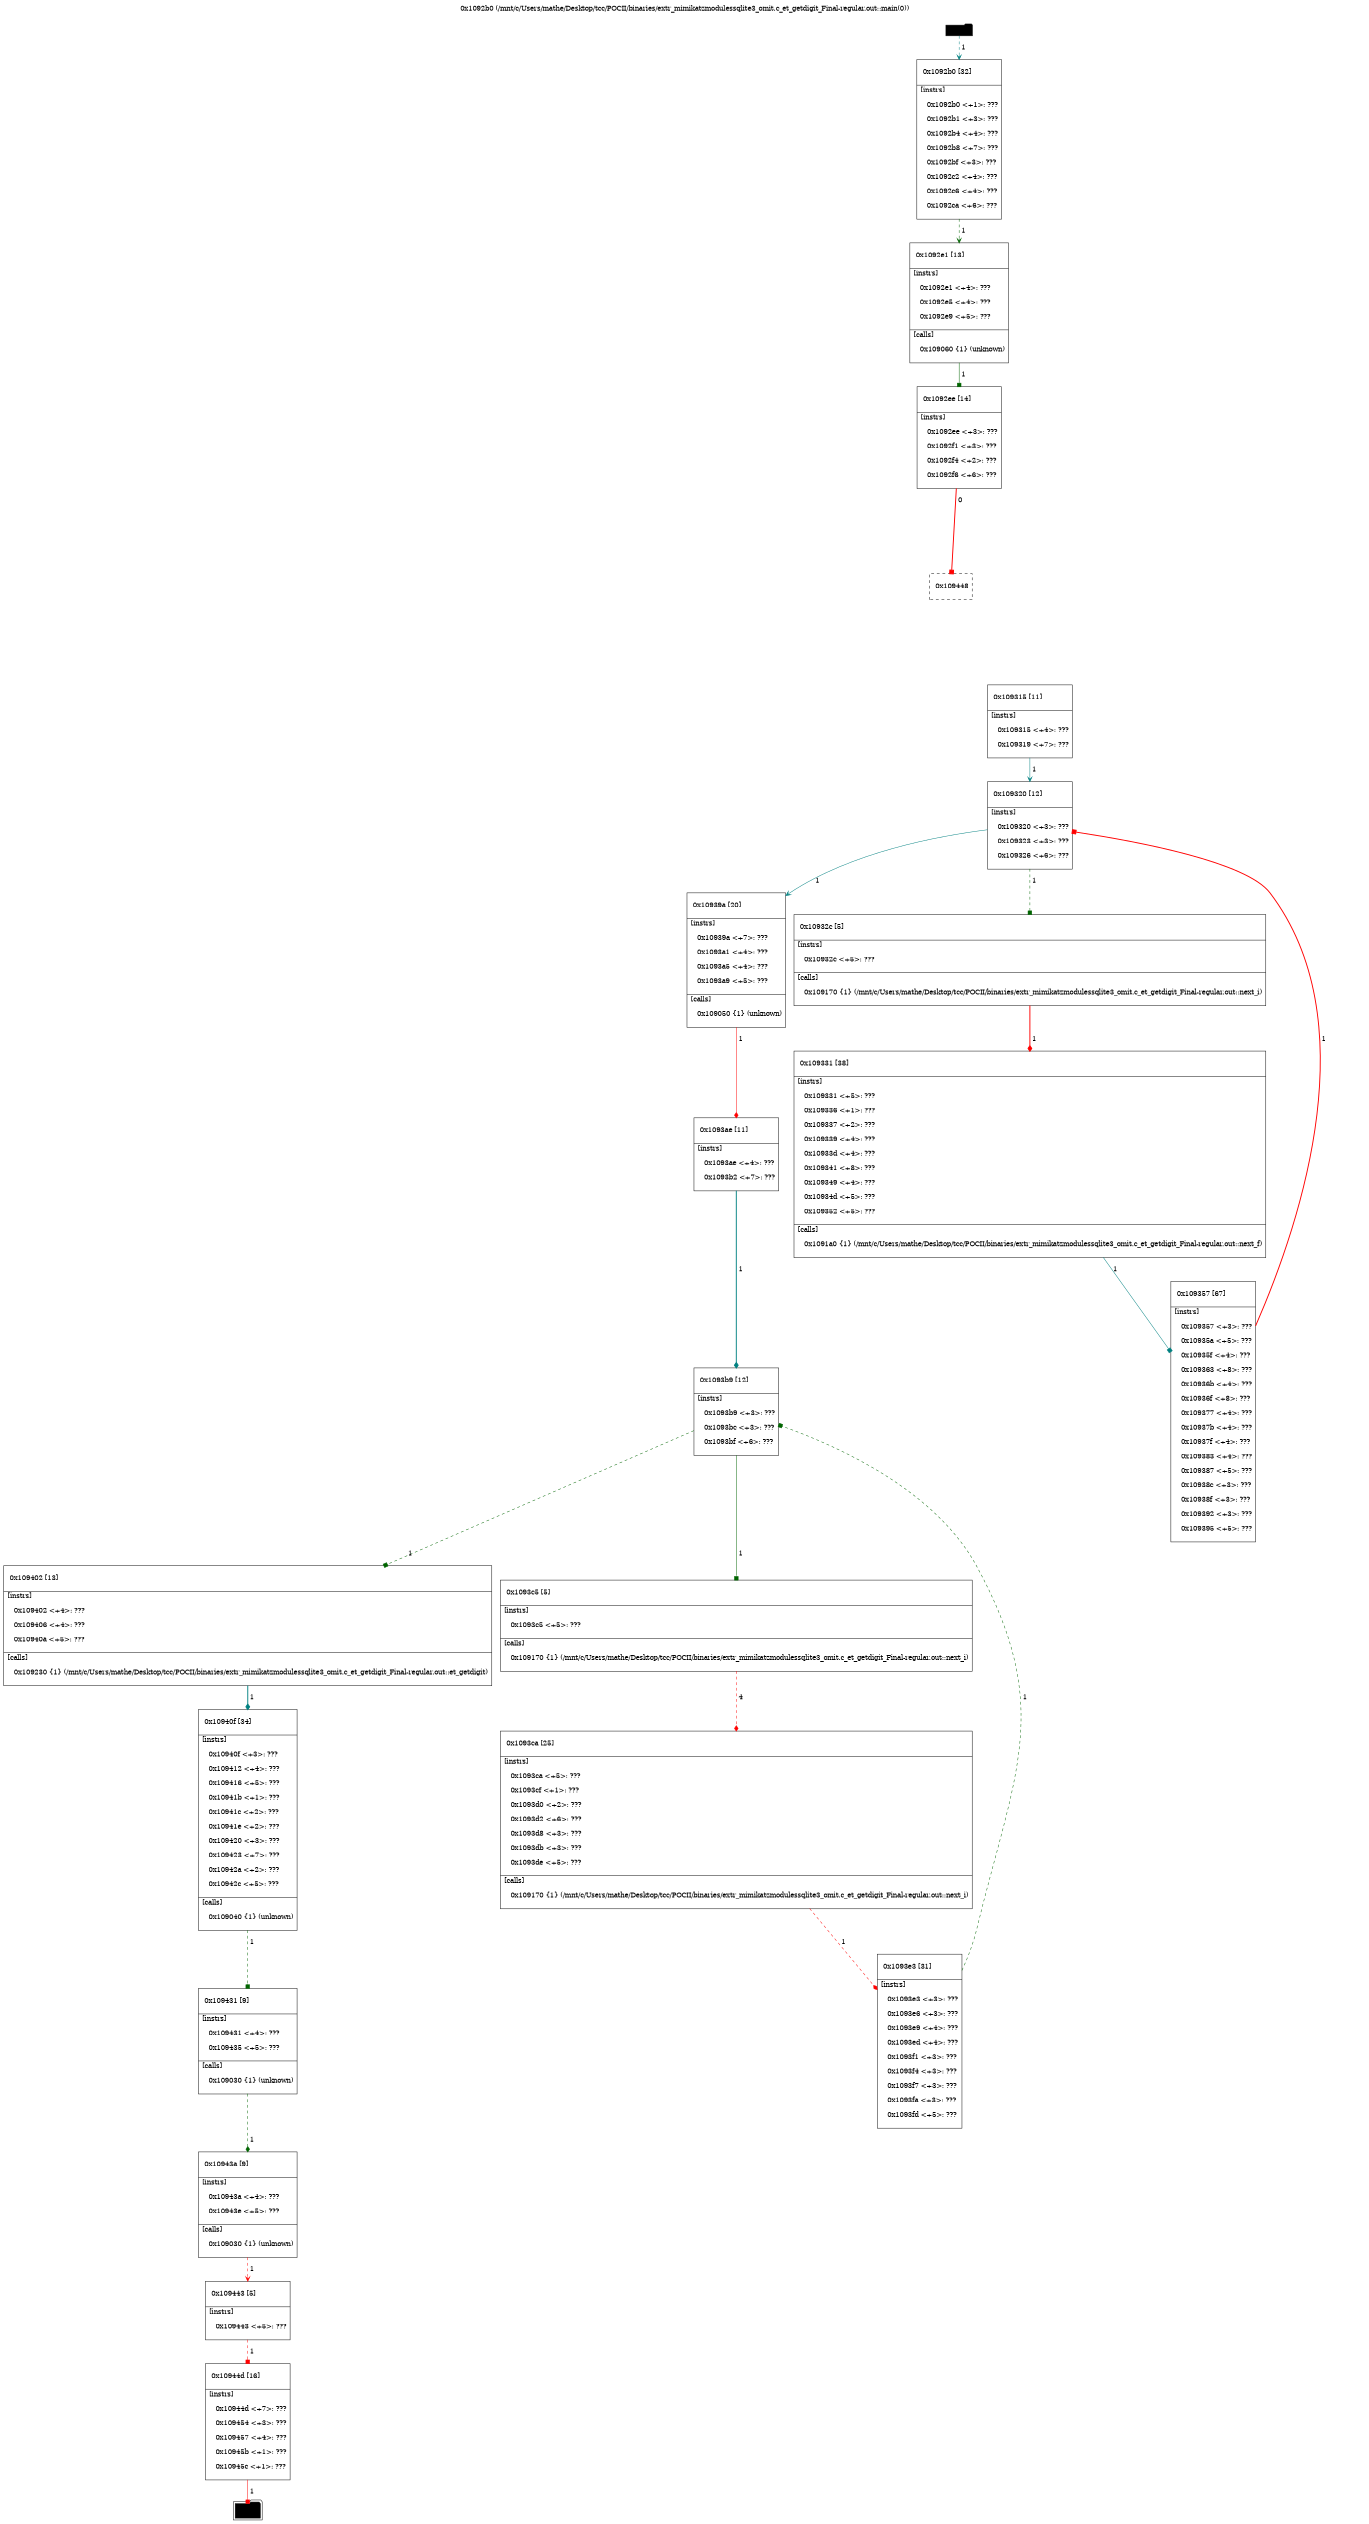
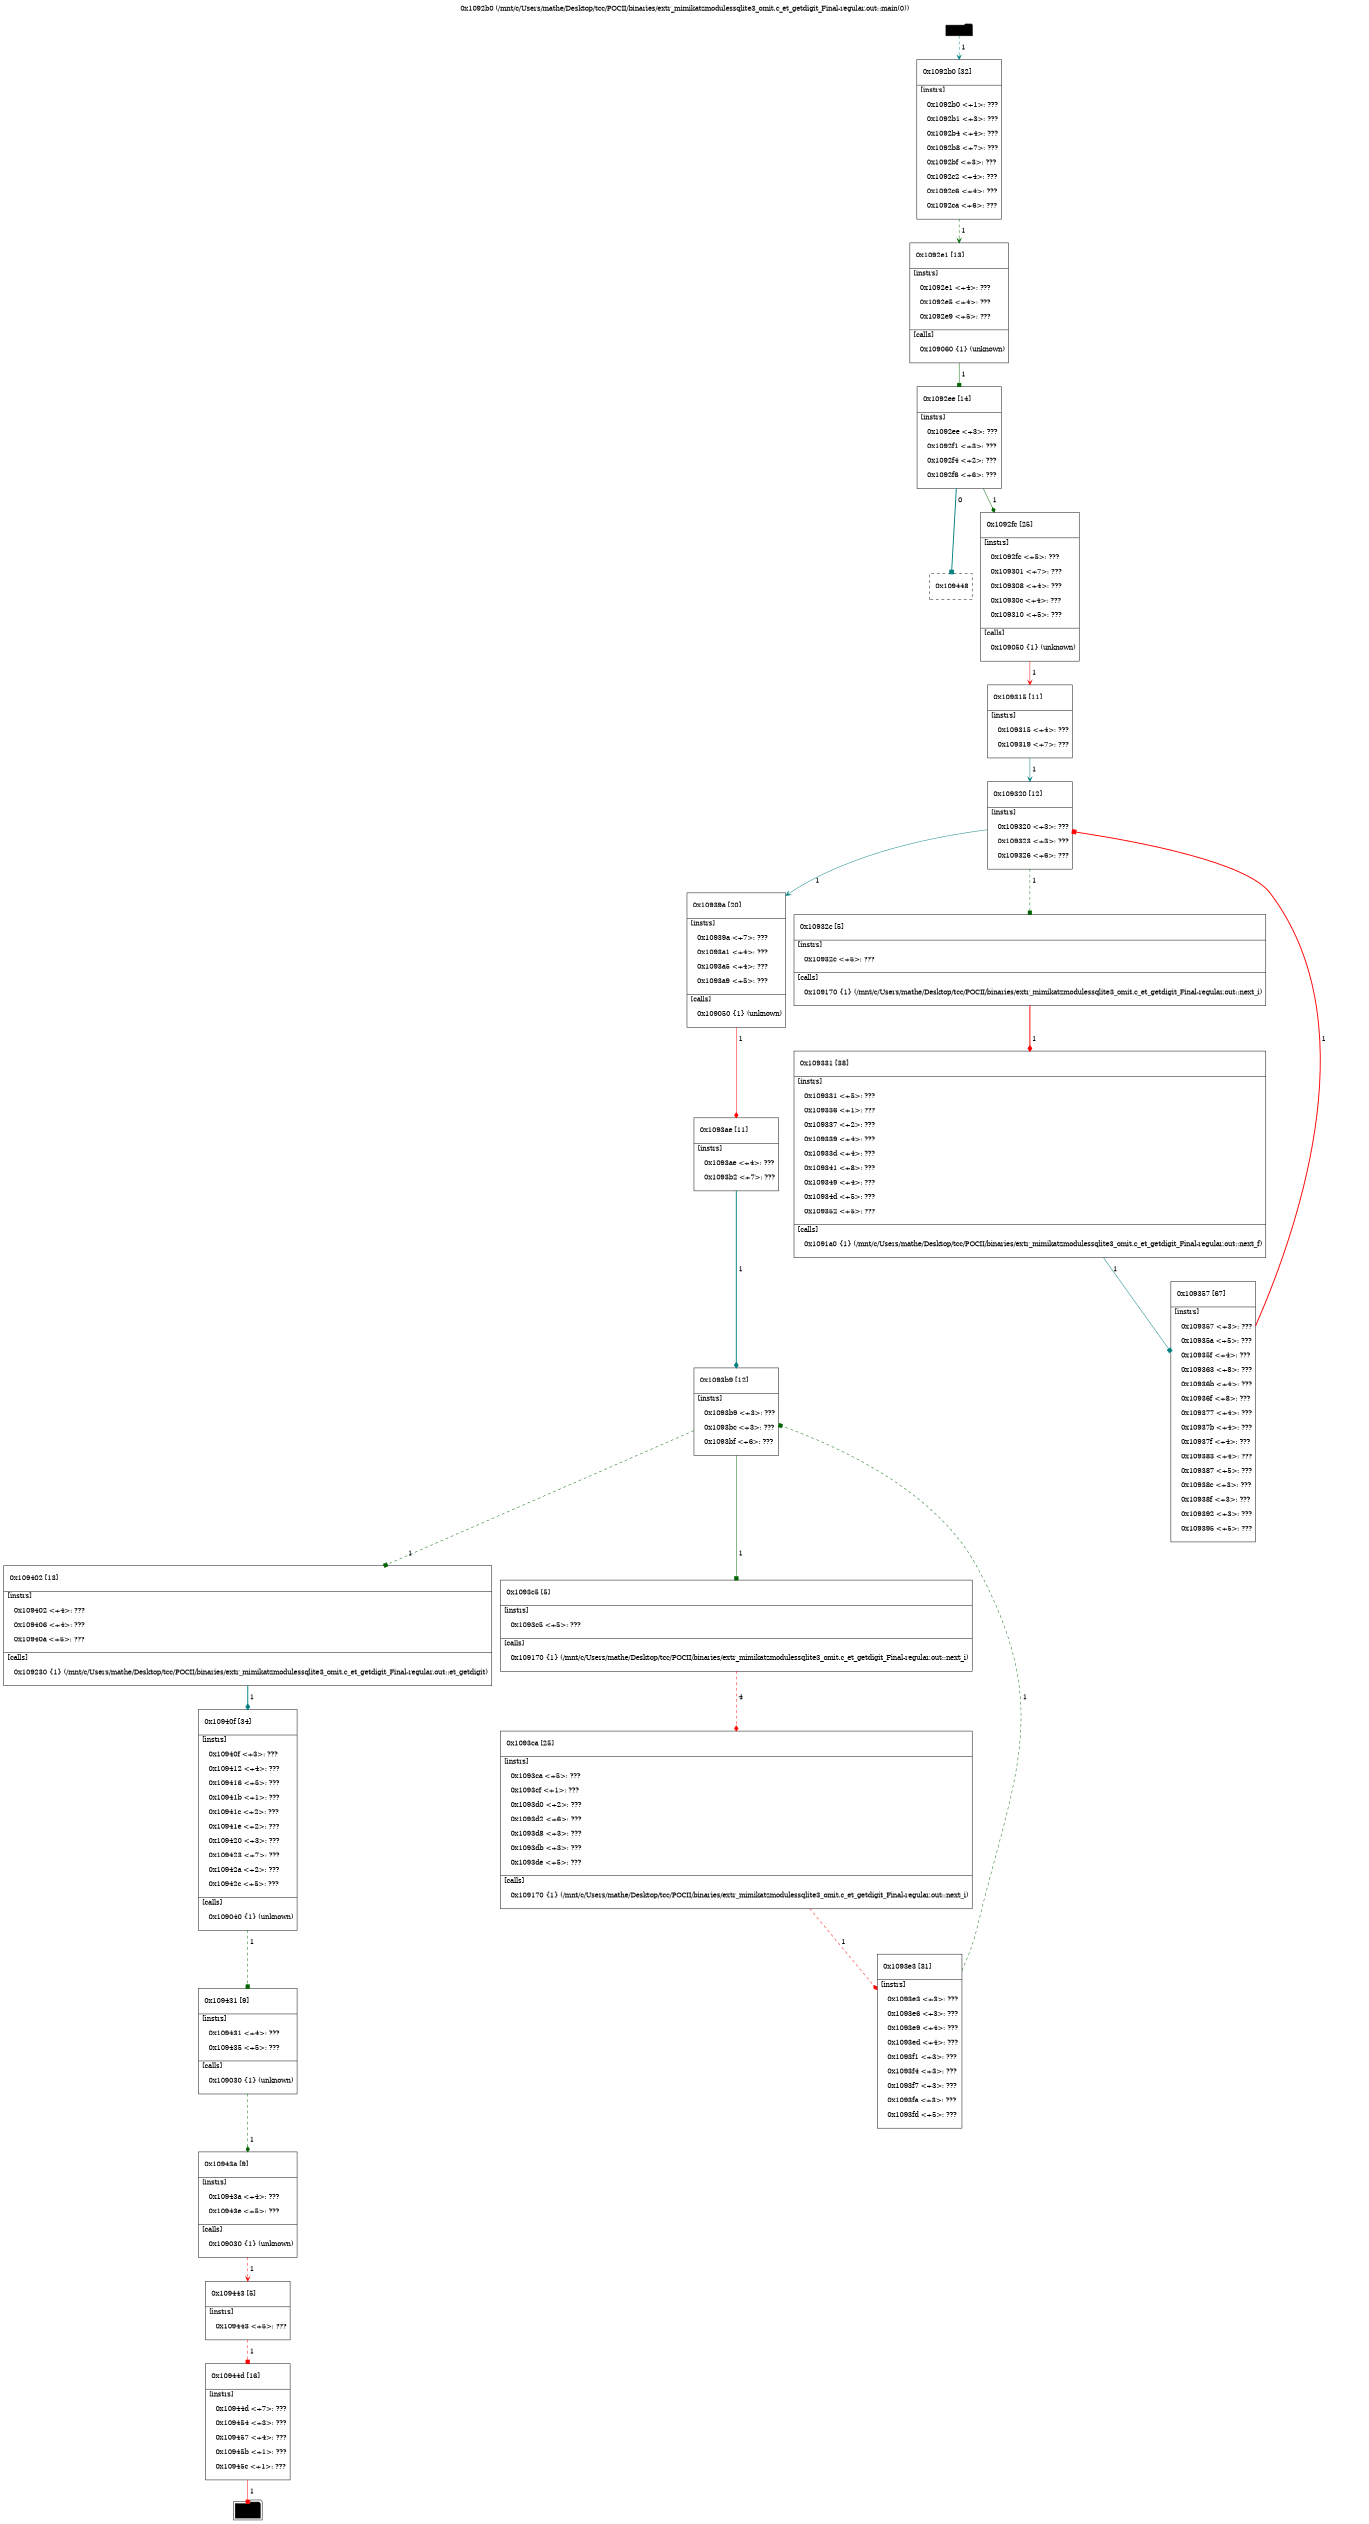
(954, 529) -> (954, 529)
none -> (1030, 587)
